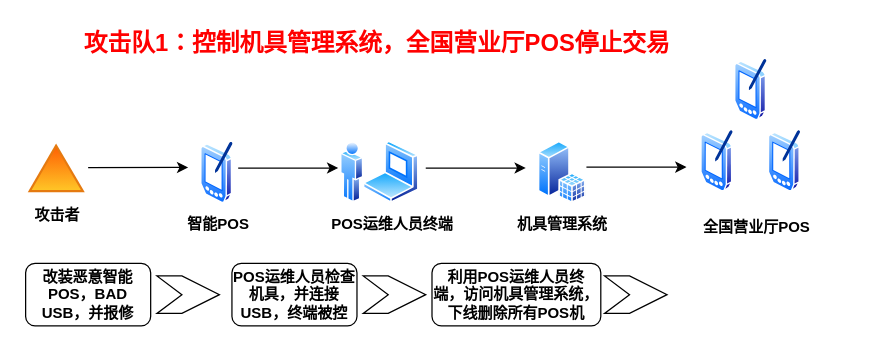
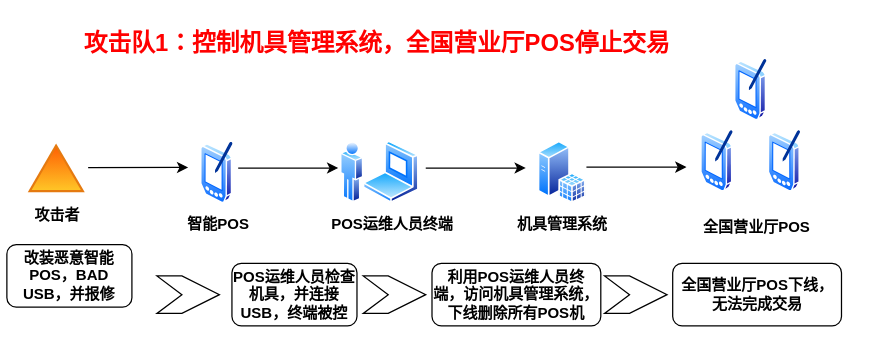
(88, 294) -> (69, 276)
none -> (757, 294)
